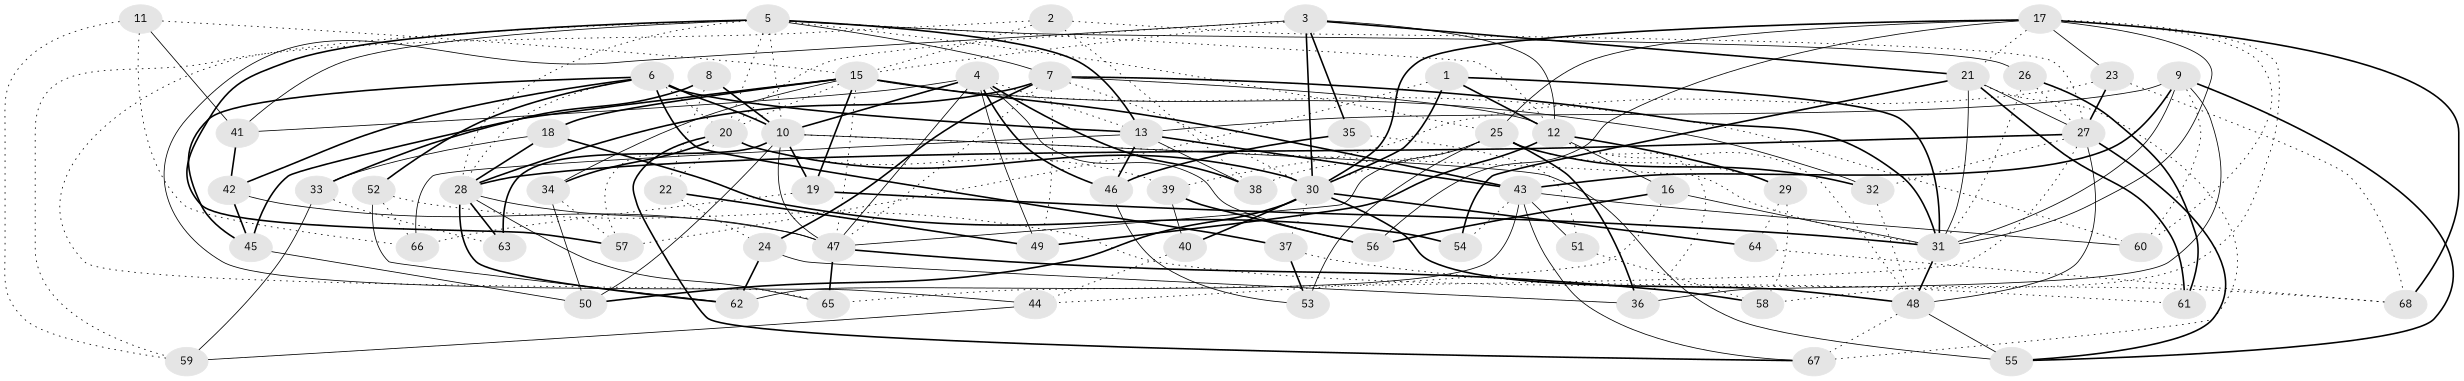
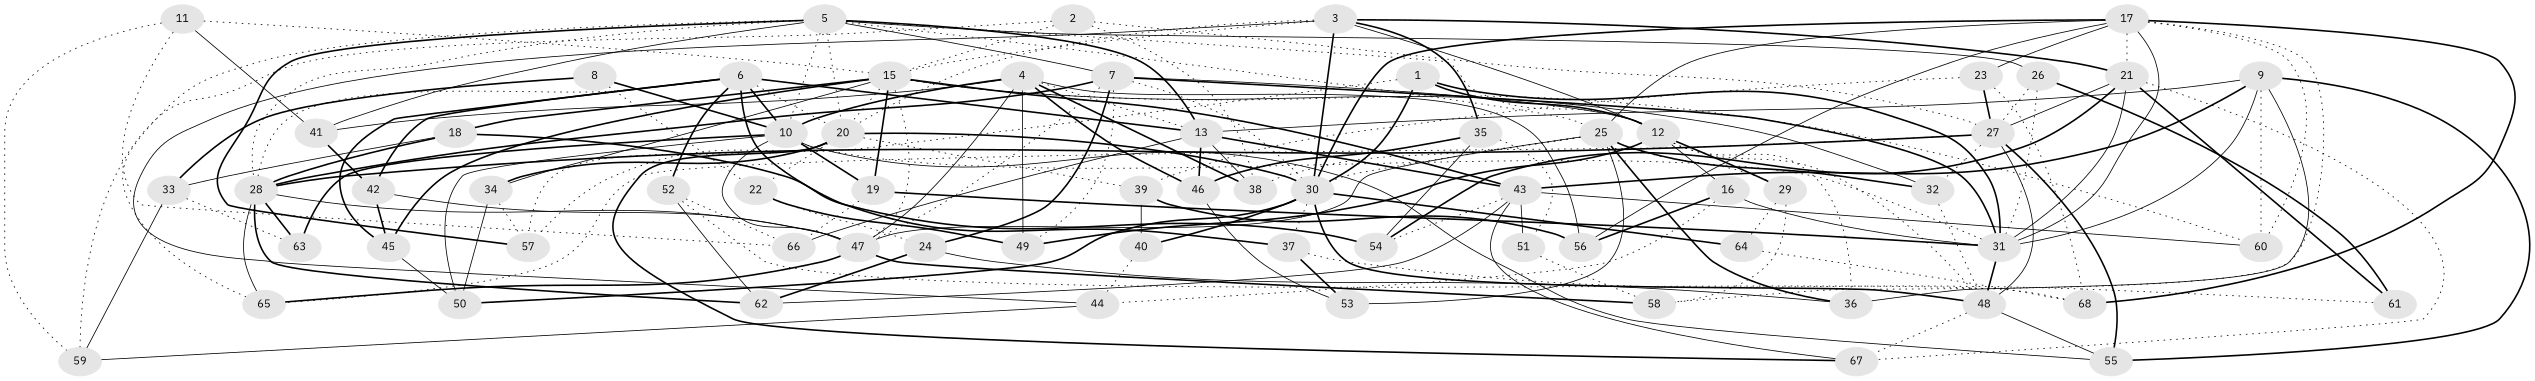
none -> (1426, 192)
